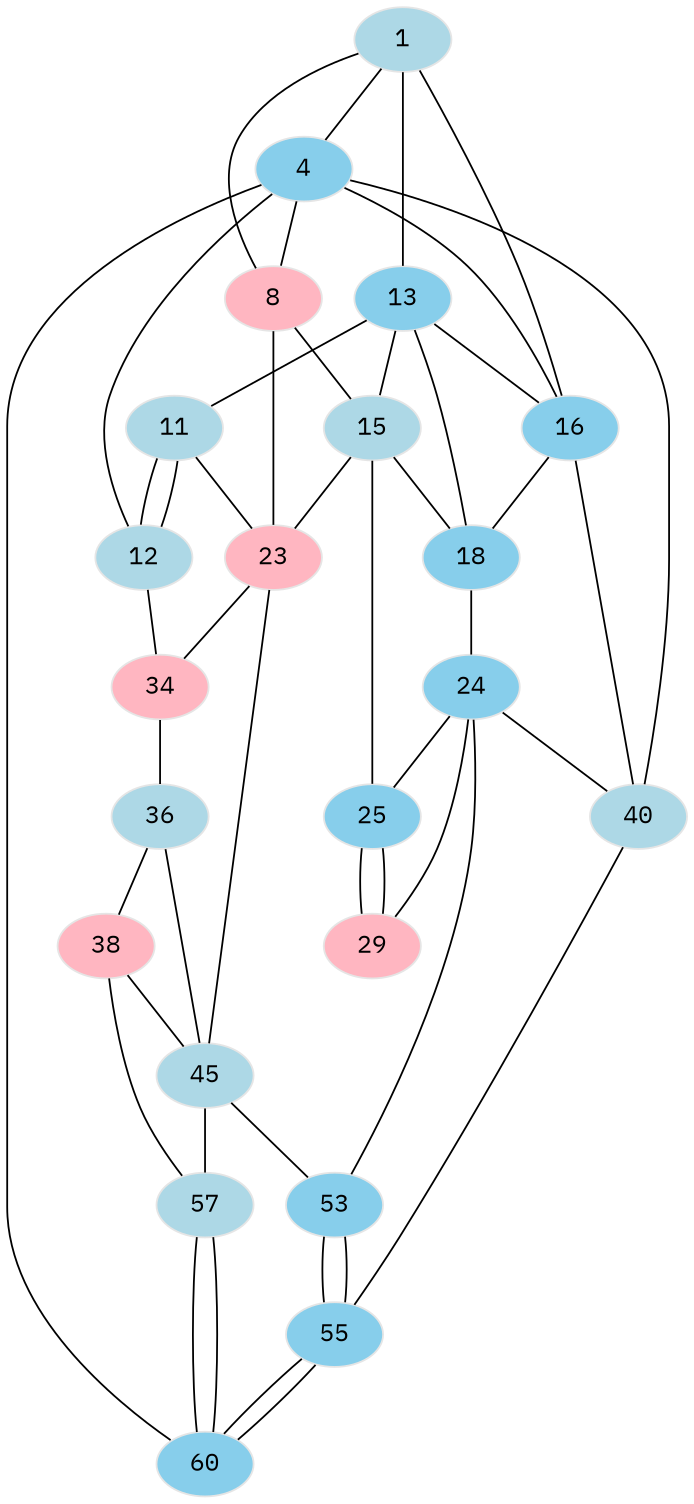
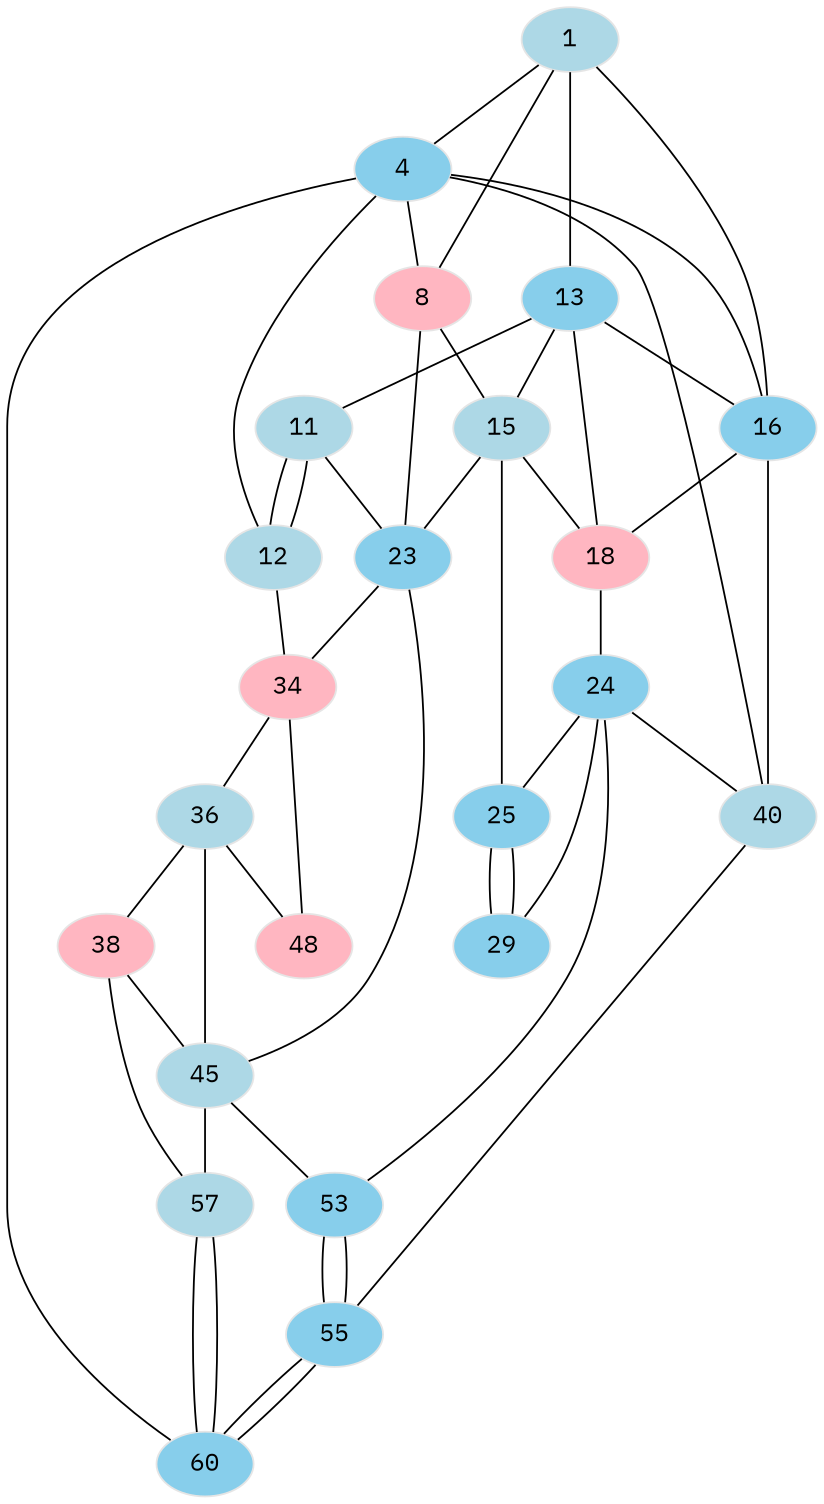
(273, 558) -> (403, 558)
(471, 558) -> (601, 558)
none -> (304, 946)
(372, 946) -> (502, 946)
